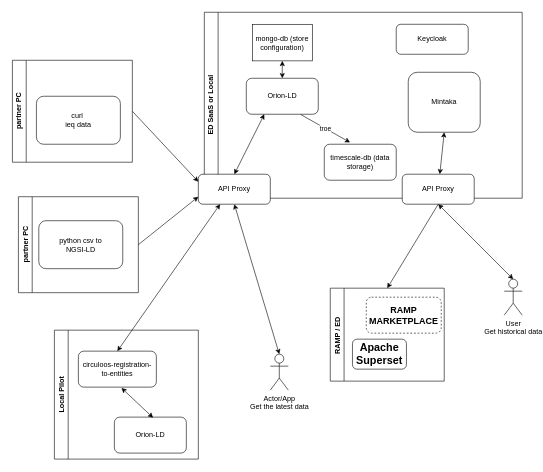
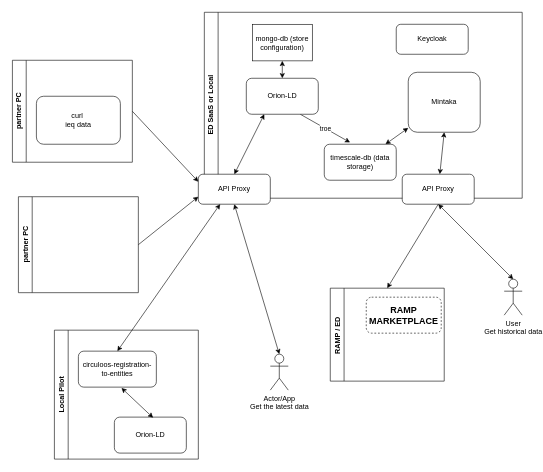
none -> (397, 136)
(81, 245) -> none
(380, 354) -> none
